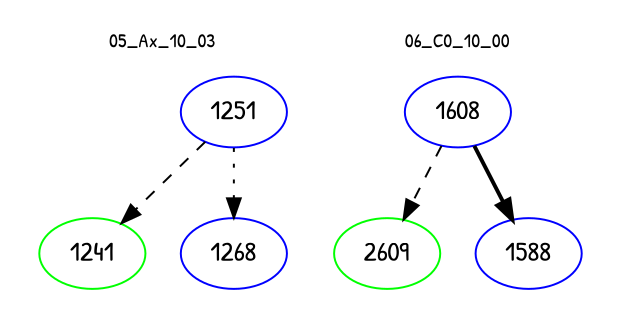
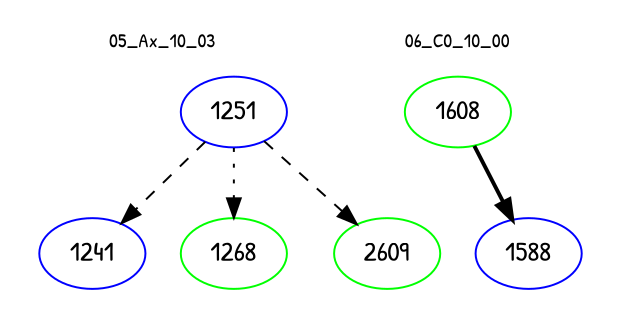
(458, 112) -> (458, 112)
(427, 174) -> (289, 164)
(92, 254) -> (92, 254)
(234, 254) -> (234, 254)
